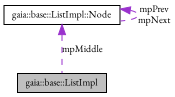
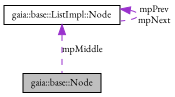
(62, 83) -> (62, 83)
